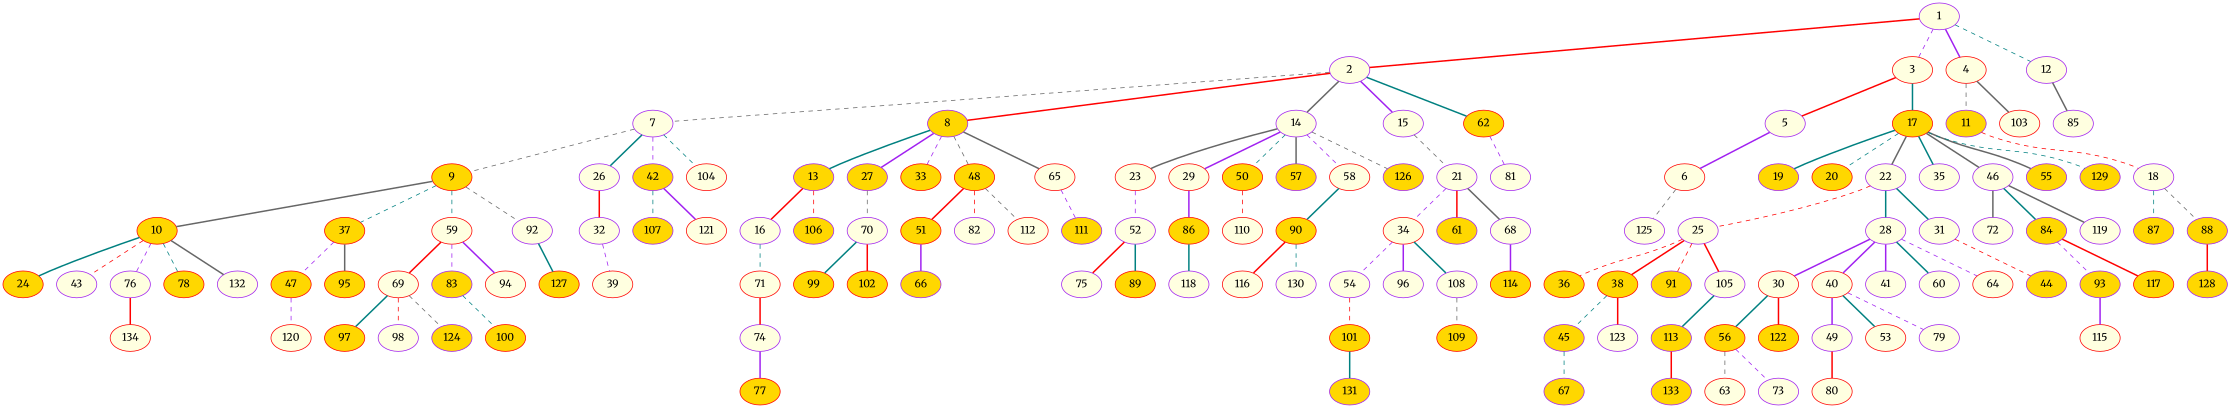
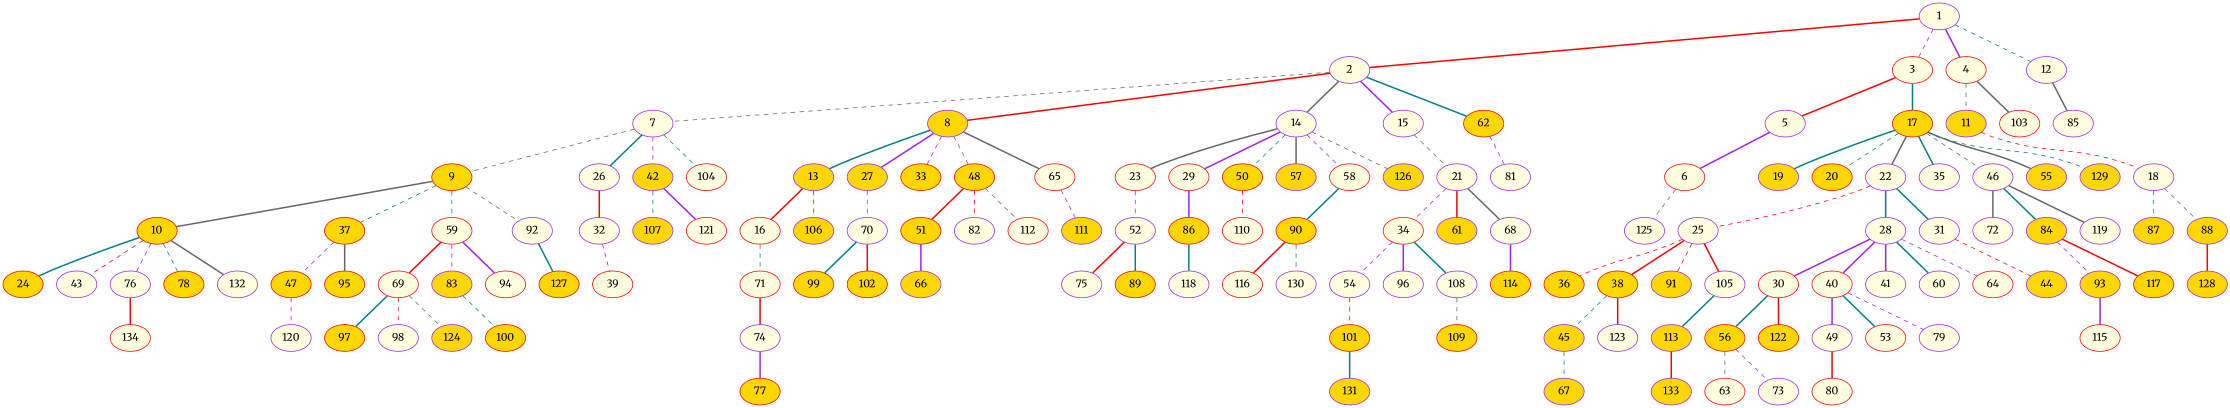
(1953, 150) -> (1953, 150)
(760, 231) -> (760, 231)
(291, 338) -> (291, 338)
